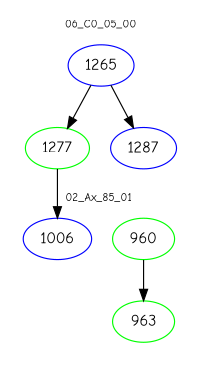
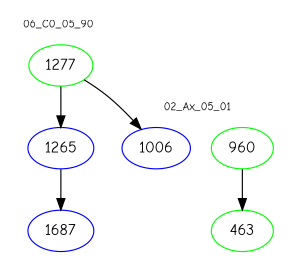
(101, 25) -> (59, 25)
(82, 102) -> (61, 101)
(144, 148) -> (61, 231)
(99, 198) -> (198, 107)
(144, 322) -> (242, 231)
